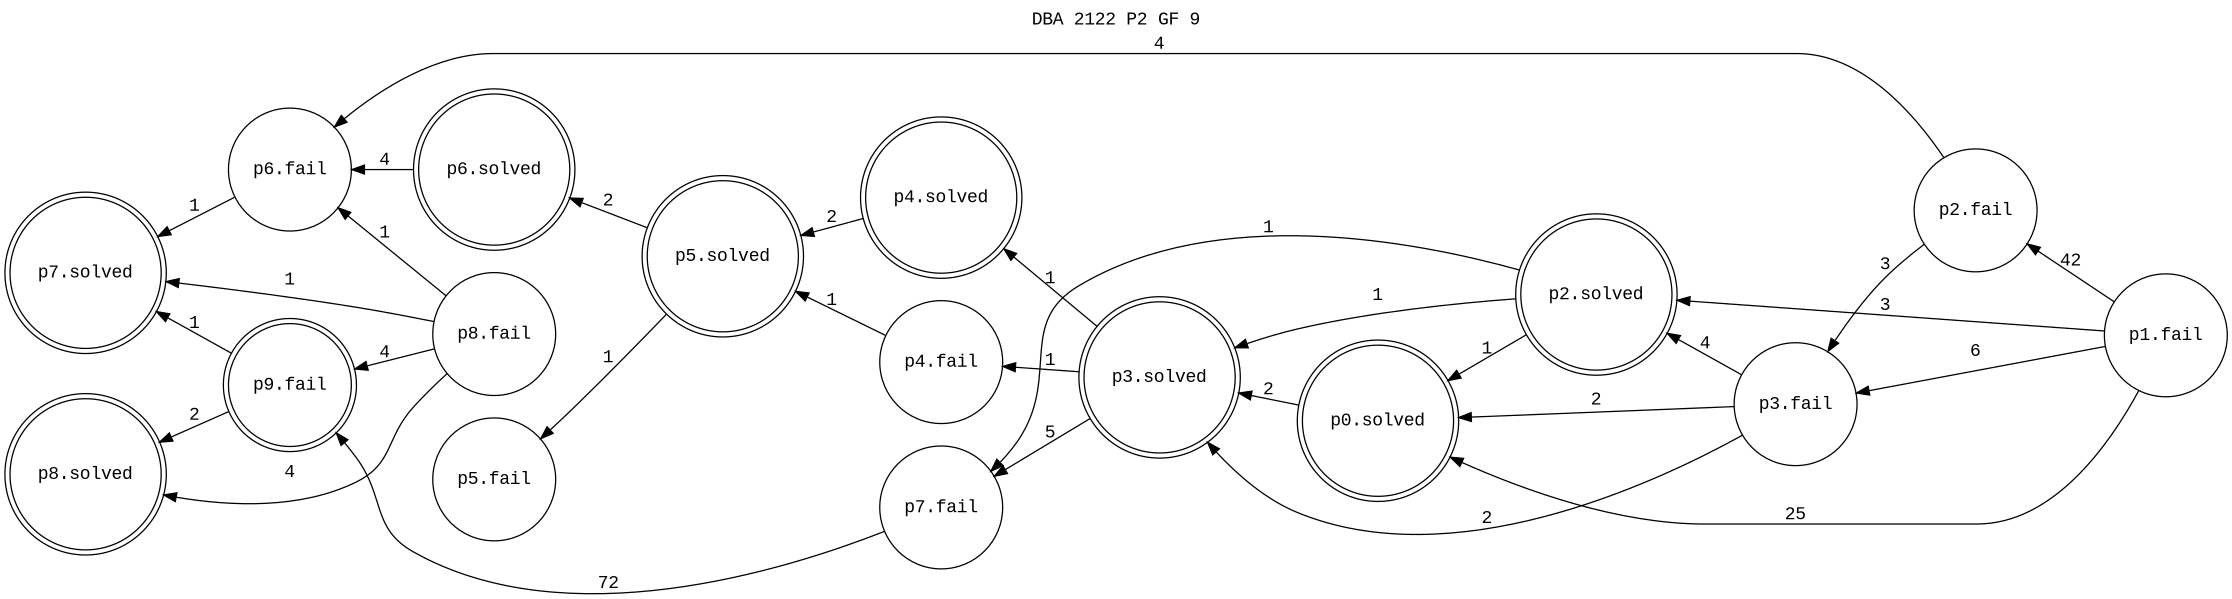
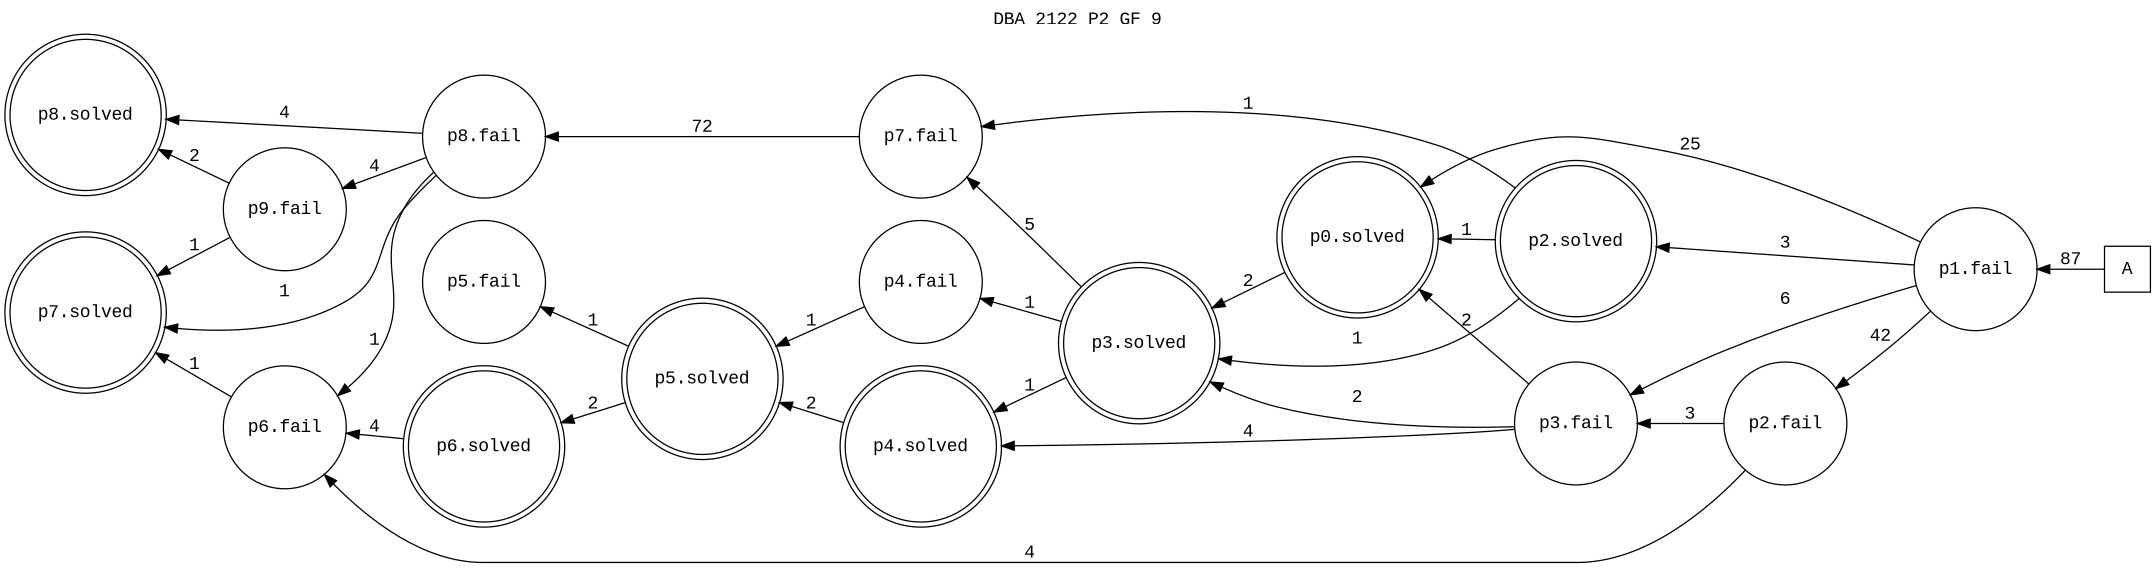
none -> (2127, 269)
(1710, 357) -> (1265, 441)
(290, 385) -> (285, 209)
(584, 593) -> (709, 137)
